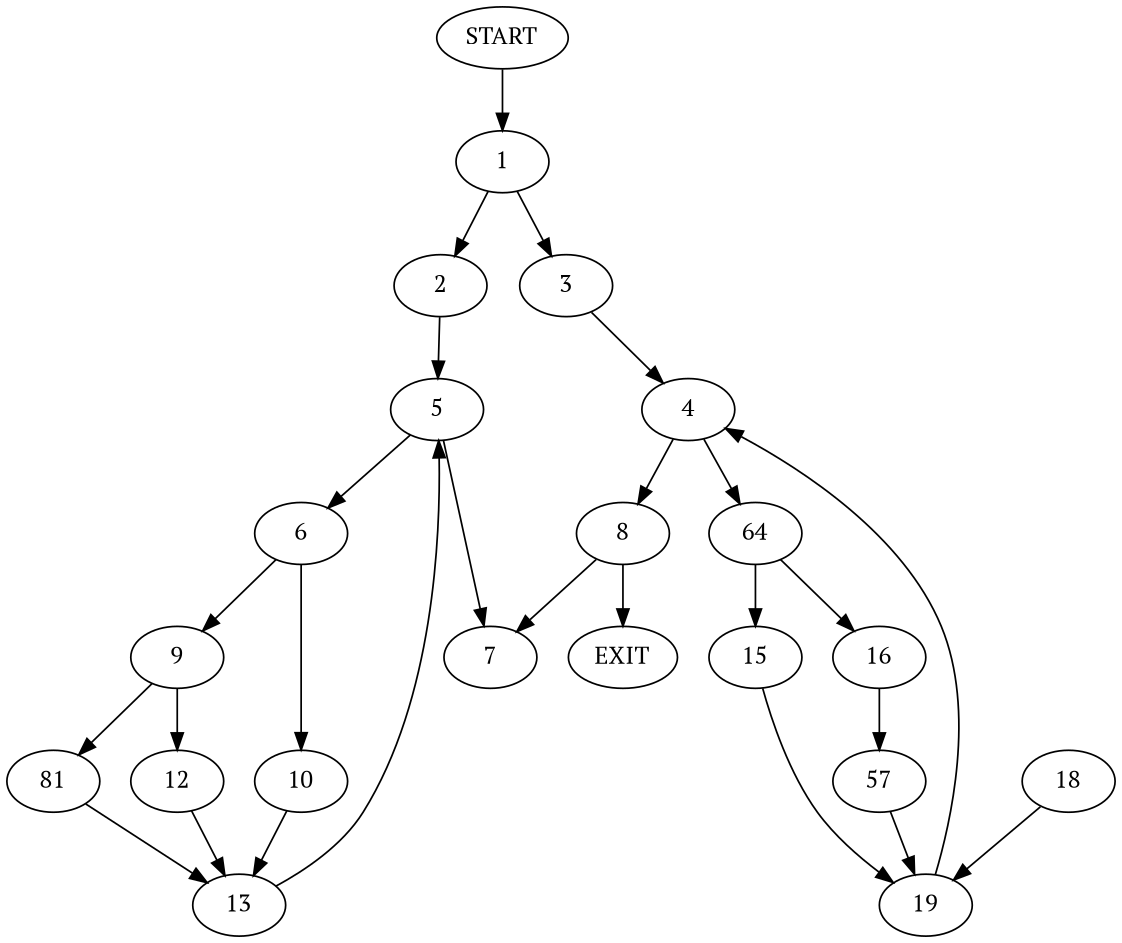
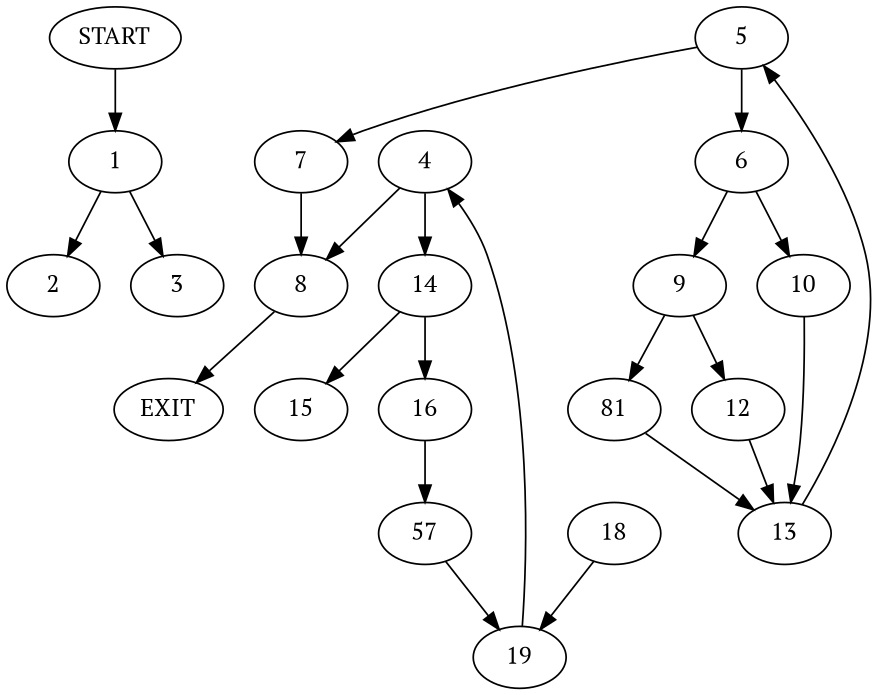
(439, 339) -> none
(621, 341) -> none
(755, 533) -> (425, 286)
(563, 590) -> (301, 215)
(804, 791) -> none
